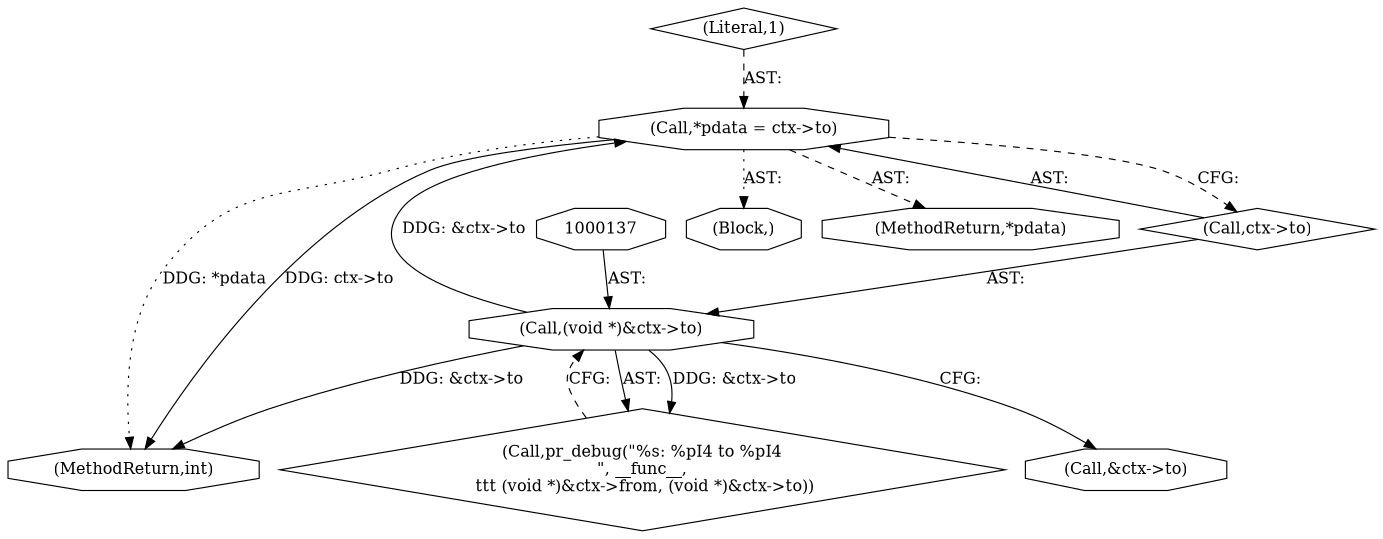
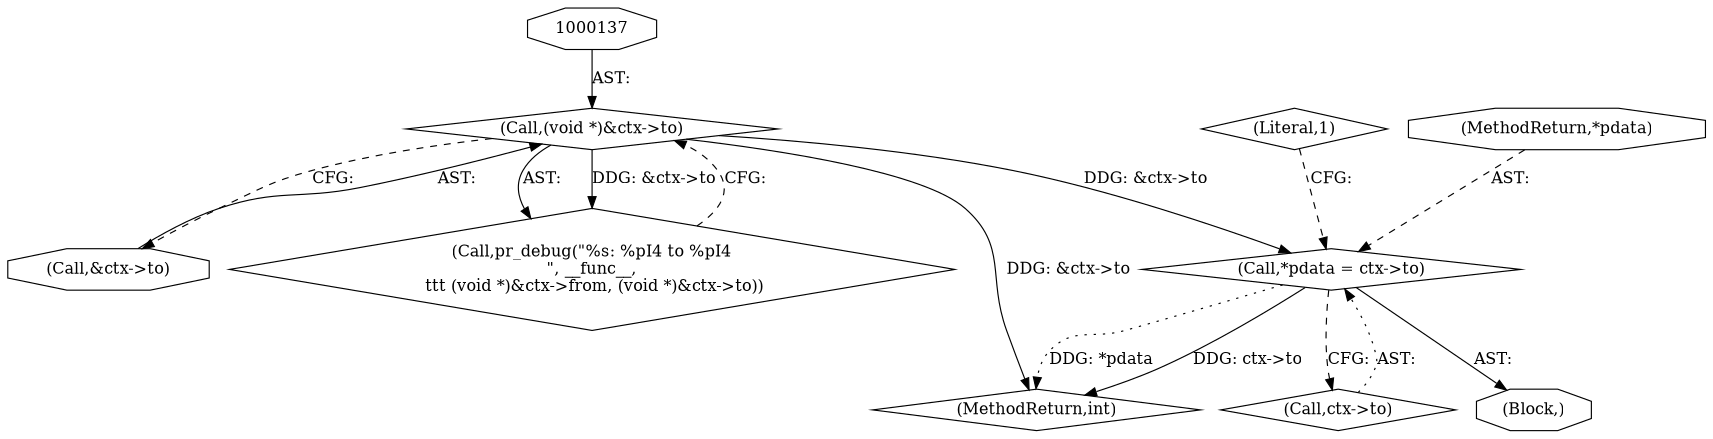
(766, 79) -> (1334, 179)
(744, 129) -> (1331, 269)
(744, 173) -> (1426, 335)
(852, 177) -> (1447, 198)
(1022, 183) -> (1374, 346)
(958, 276) -> (331, 192)
(611, 329) -> (592, 129)
(908, 377) -> (315, 170)
(134, 470) -> (1037, 410)
